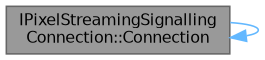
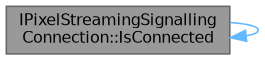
(118, 30) -> (118, 30)
